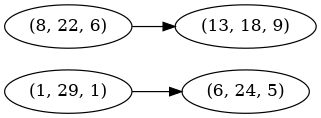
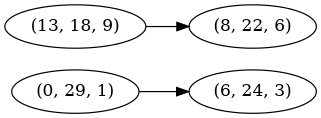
(148, 27) -> (161, 27)
(68, 92) -> (75, 92)
(246, 92) -> (253, 92)
